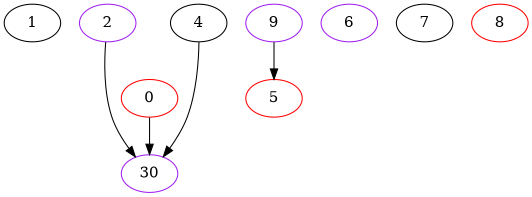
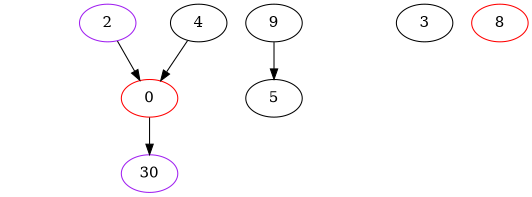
(32, 23) -> none
(274, 23) -> (274, 23)
(349, 23) -> none
(425, 23) -> (425, 23)
(107, 98) -> (126, 56)
(193, 98) -> (177, 56)
(274, 98) -> (274, 98)
